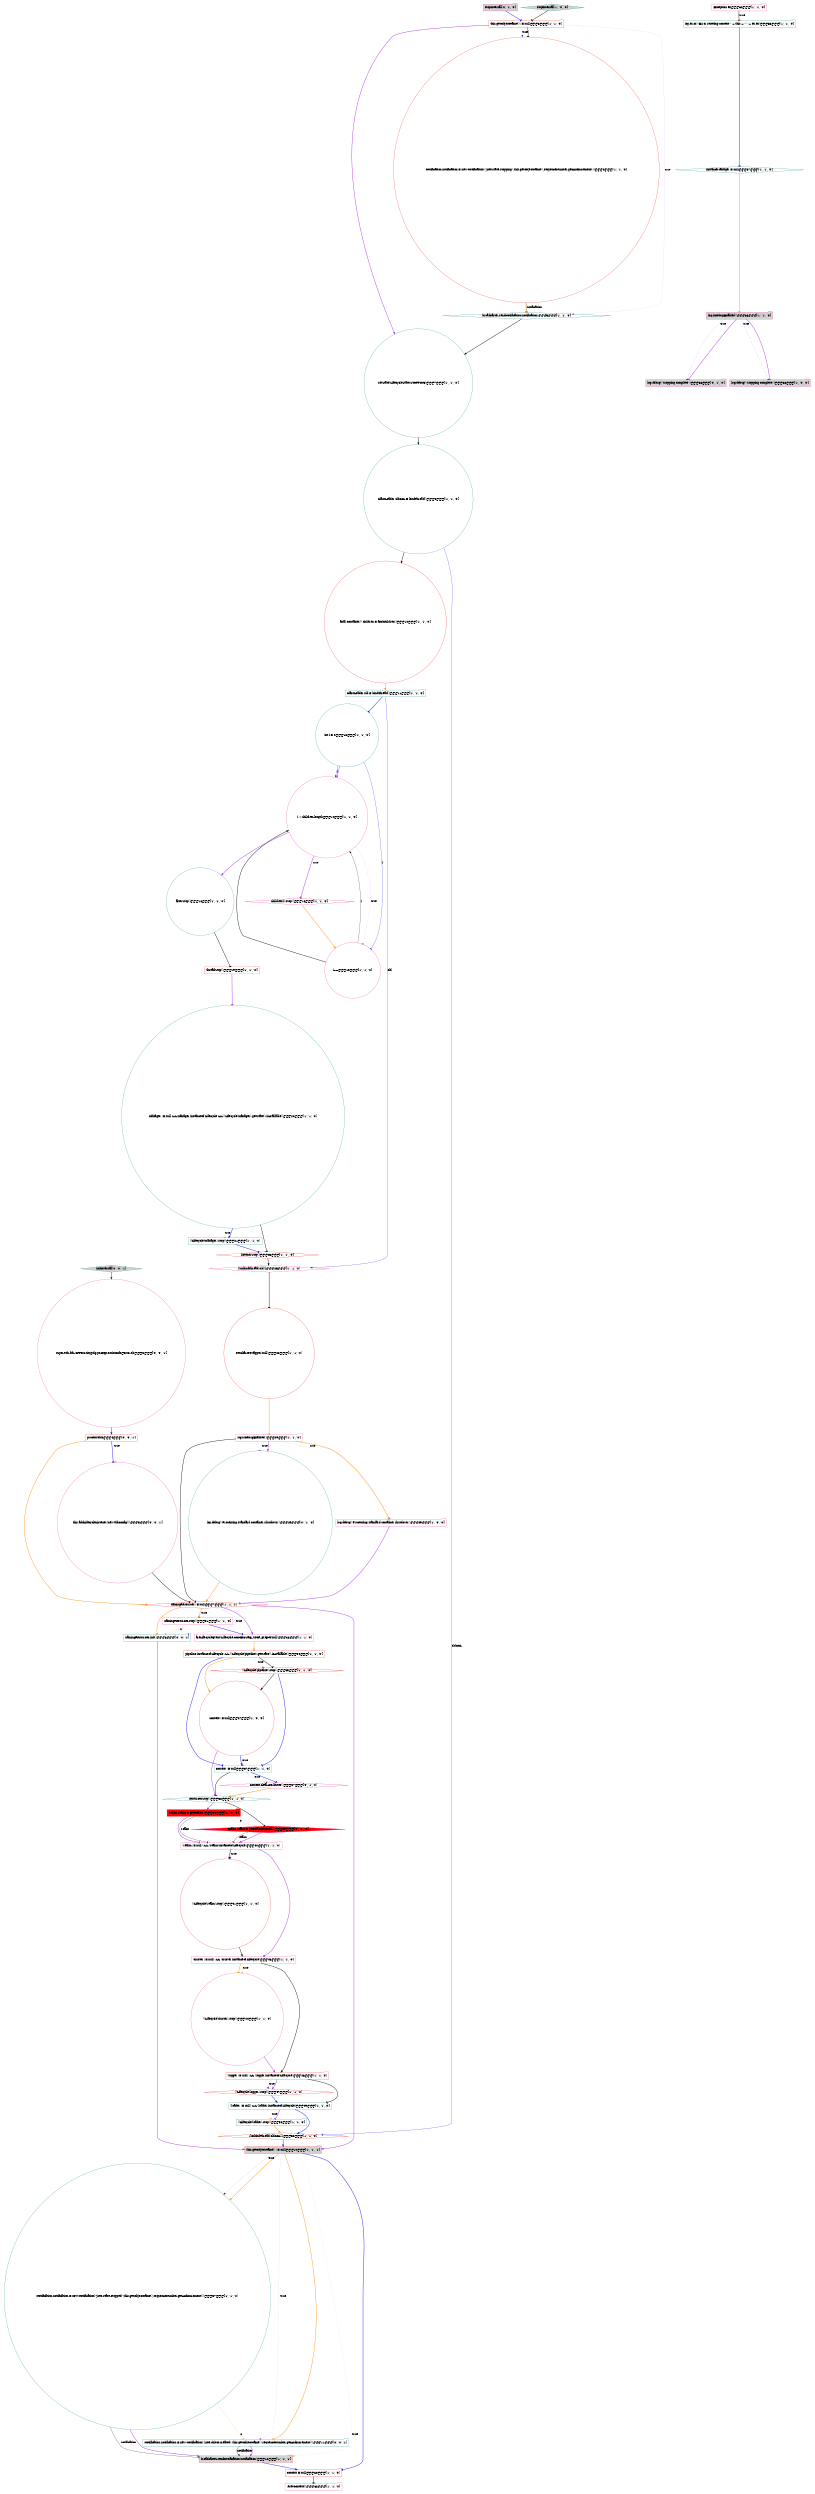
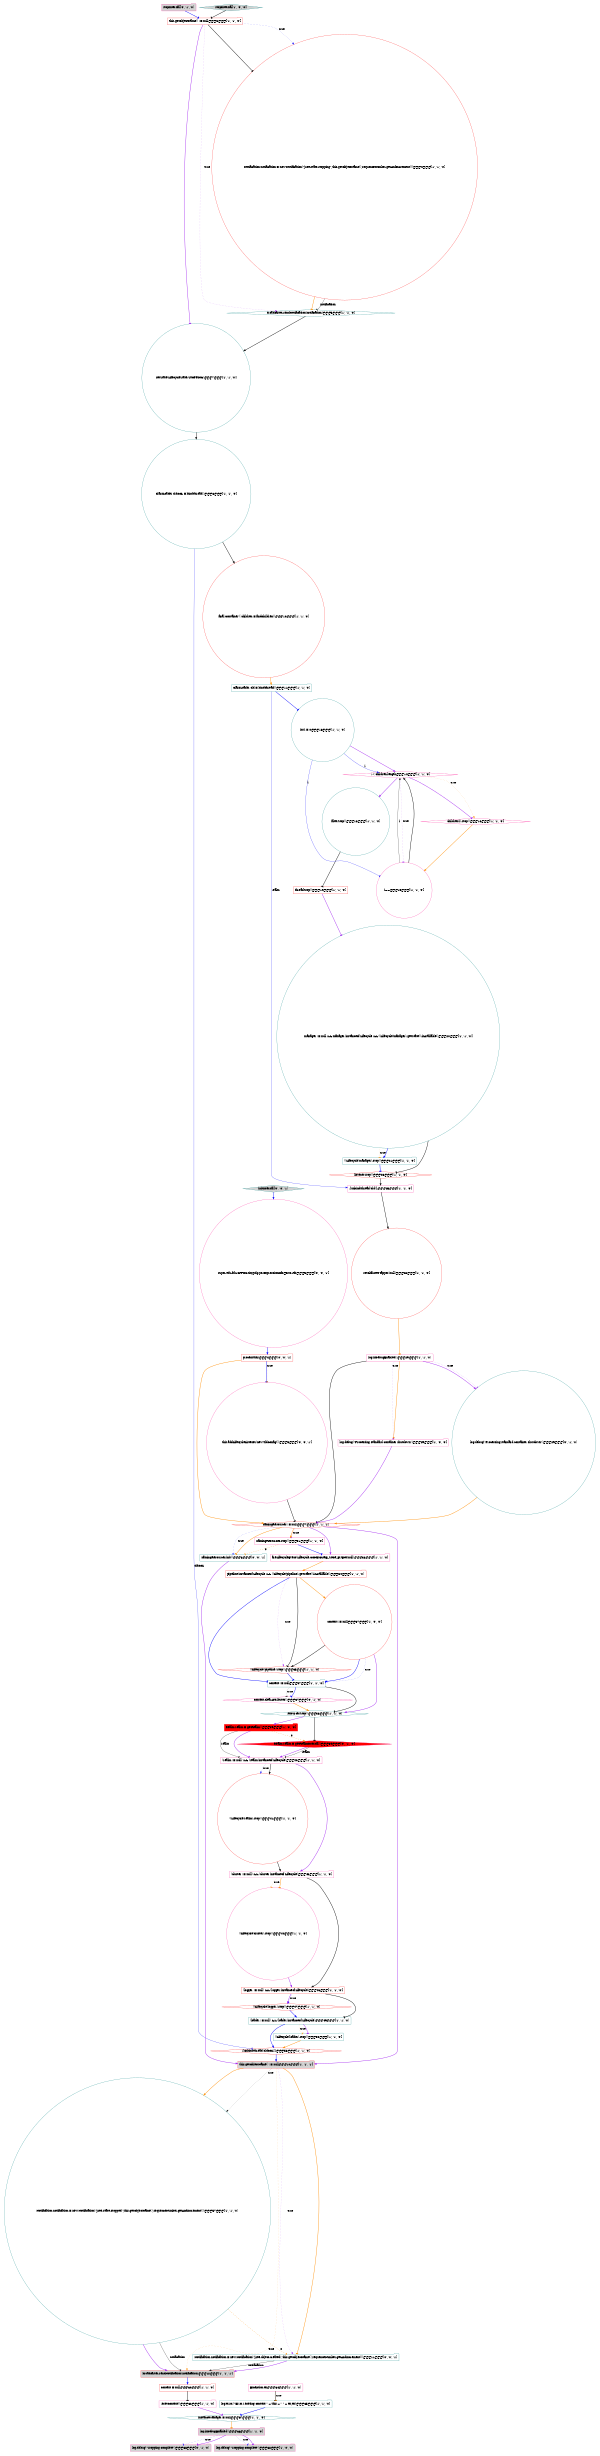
(353, 134) -> (185, 173)
(327, 817) -> (400, 775)
(389, 970) -> (276, 890)
(269, 1269) -> (381, 1189)
(269, 1290) -> (385, 1210)
(268, 1681) -> (309, 1656)
(363, 2304) -> none
none -> (210, 2411)
